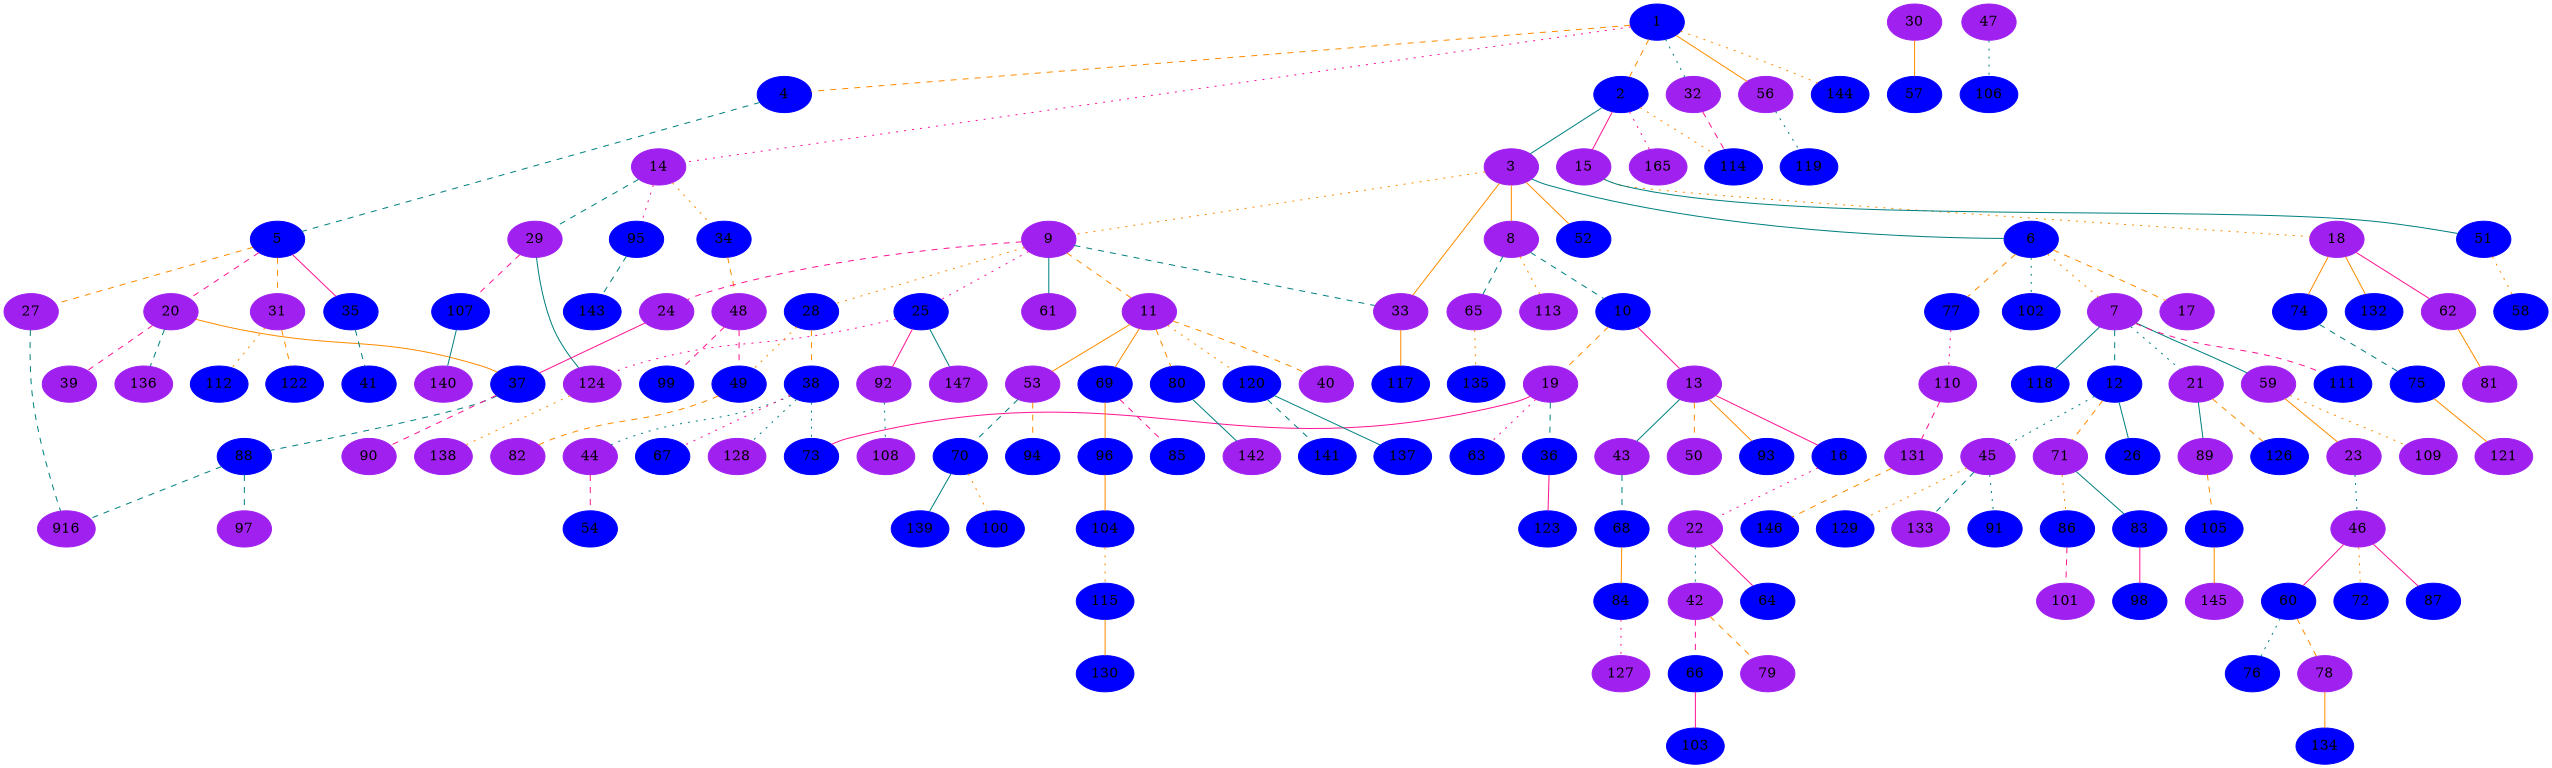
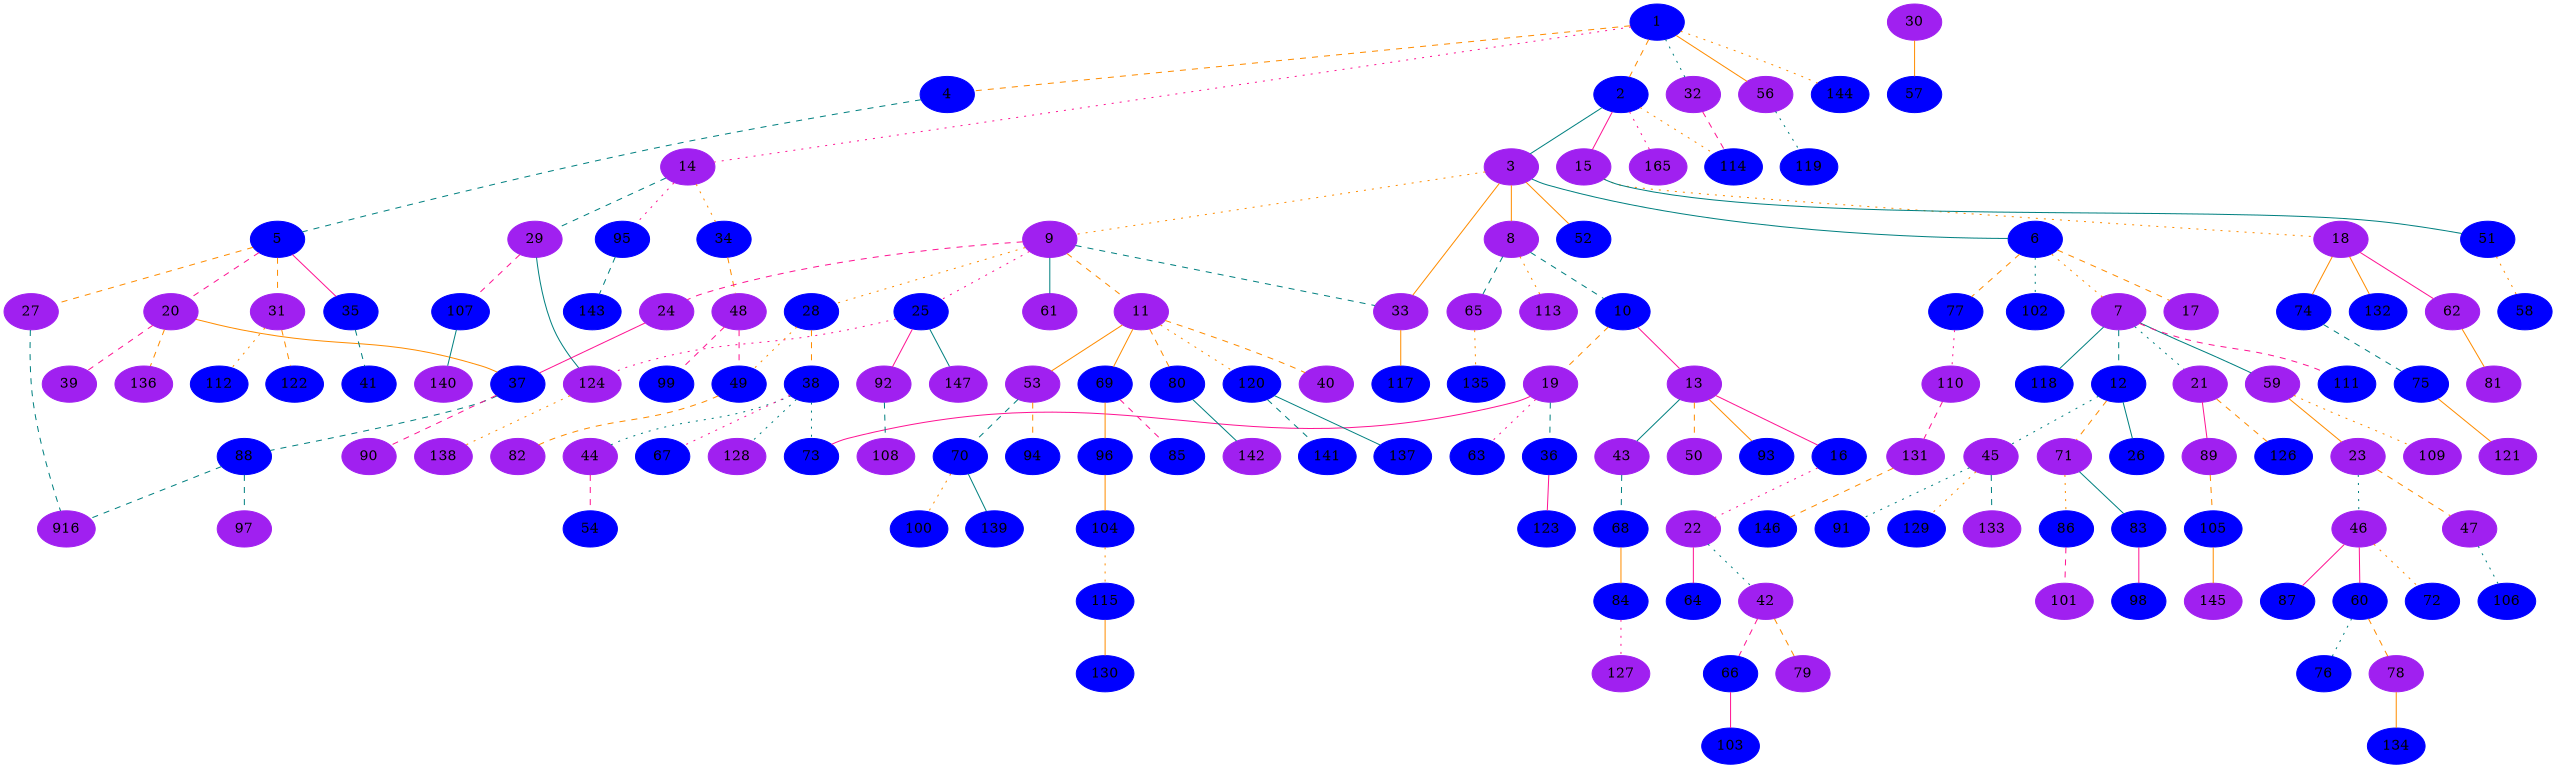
(157, 348) -> (157, 348)
(885, 420) -> (885, 420)
(2201, 420) -> (2205, 420)
none -> (2414, 493)
